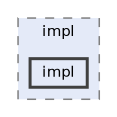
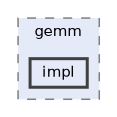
(59, 32) -> (59, 32)
